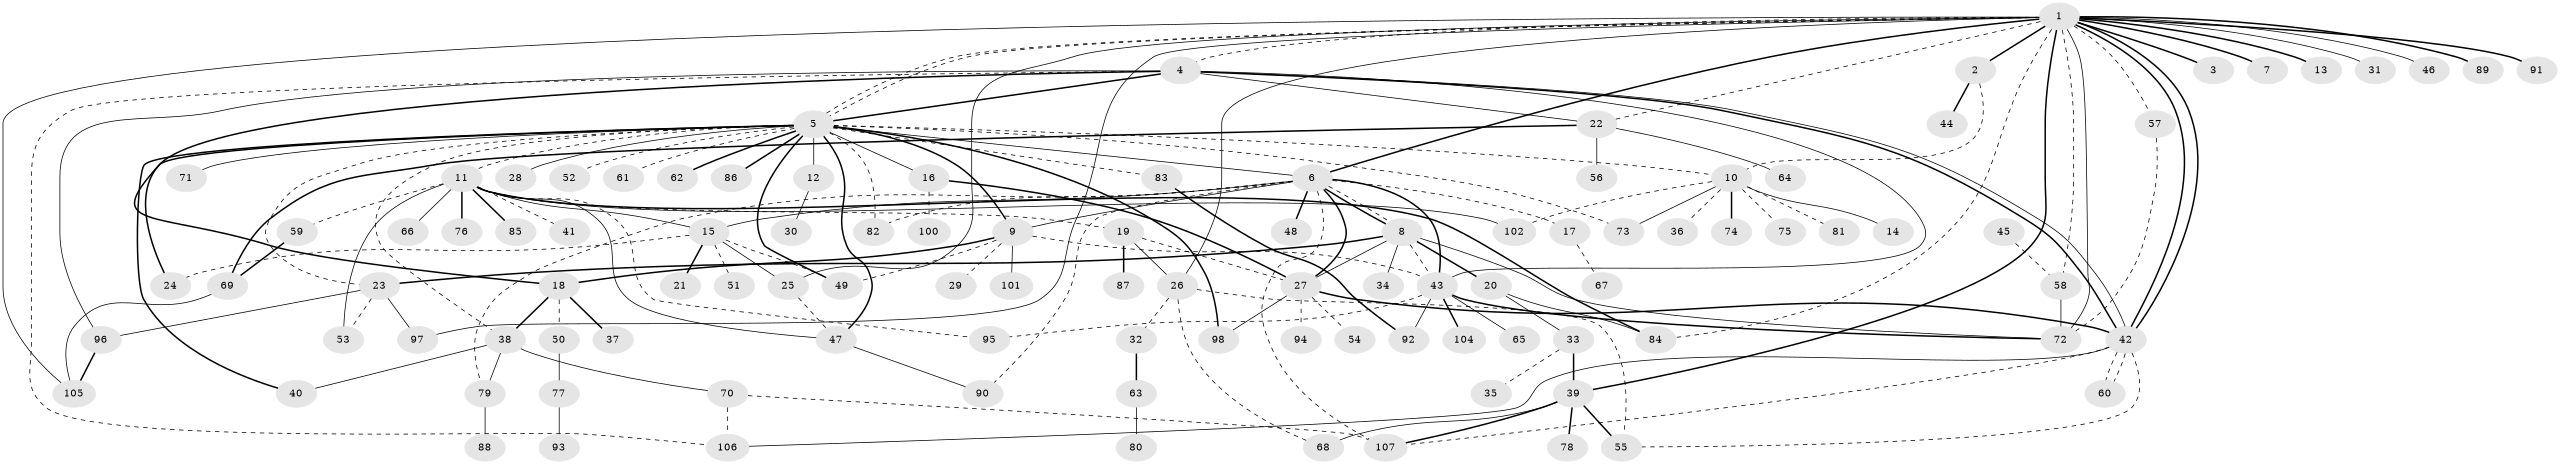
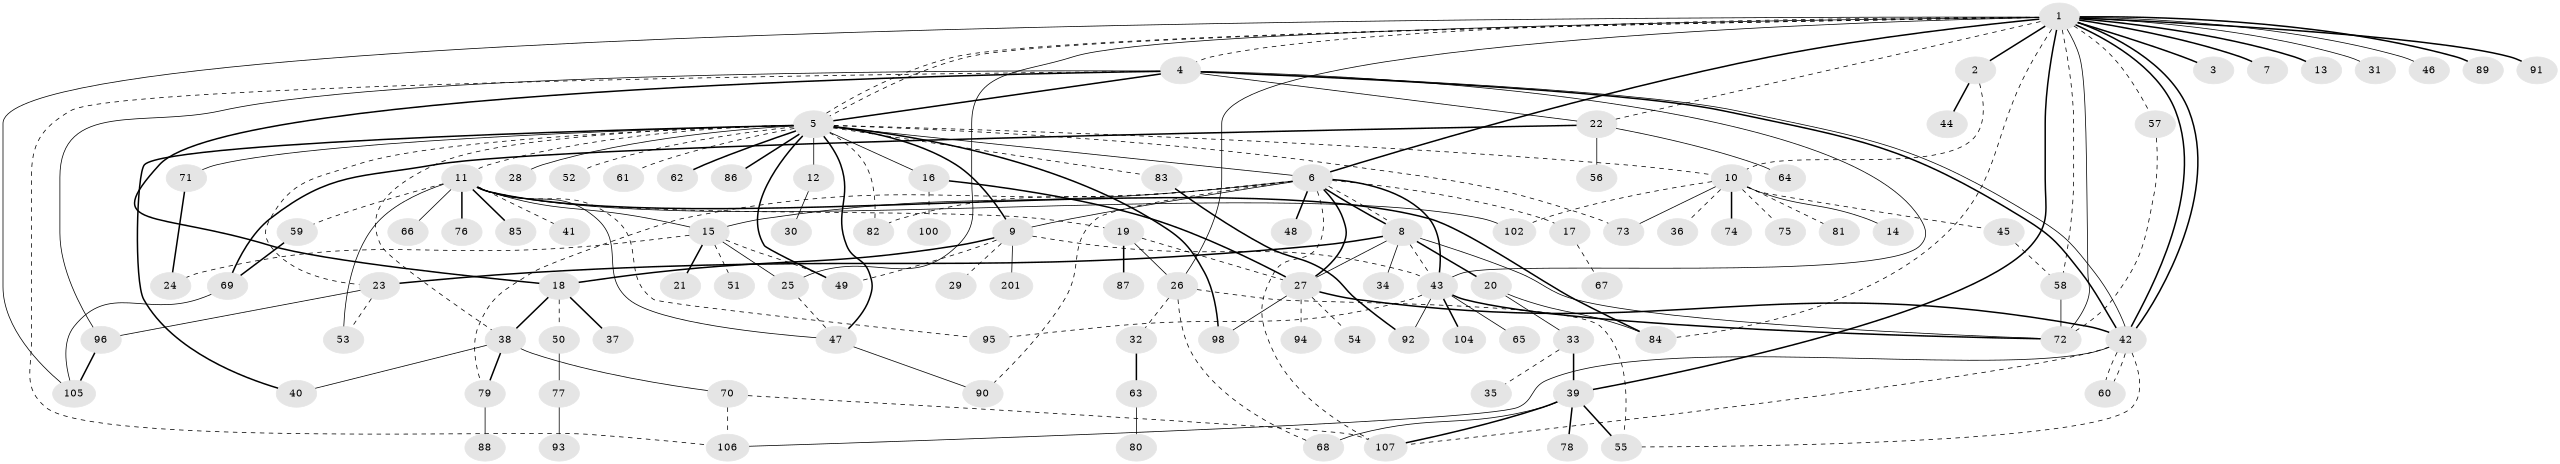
(418, 139) -> (179, 232)
none -> (1865, 210)
(1011, 286) -> (1011, 286)
(418, 340) -> none
(495, 367) -> (495, 367)
